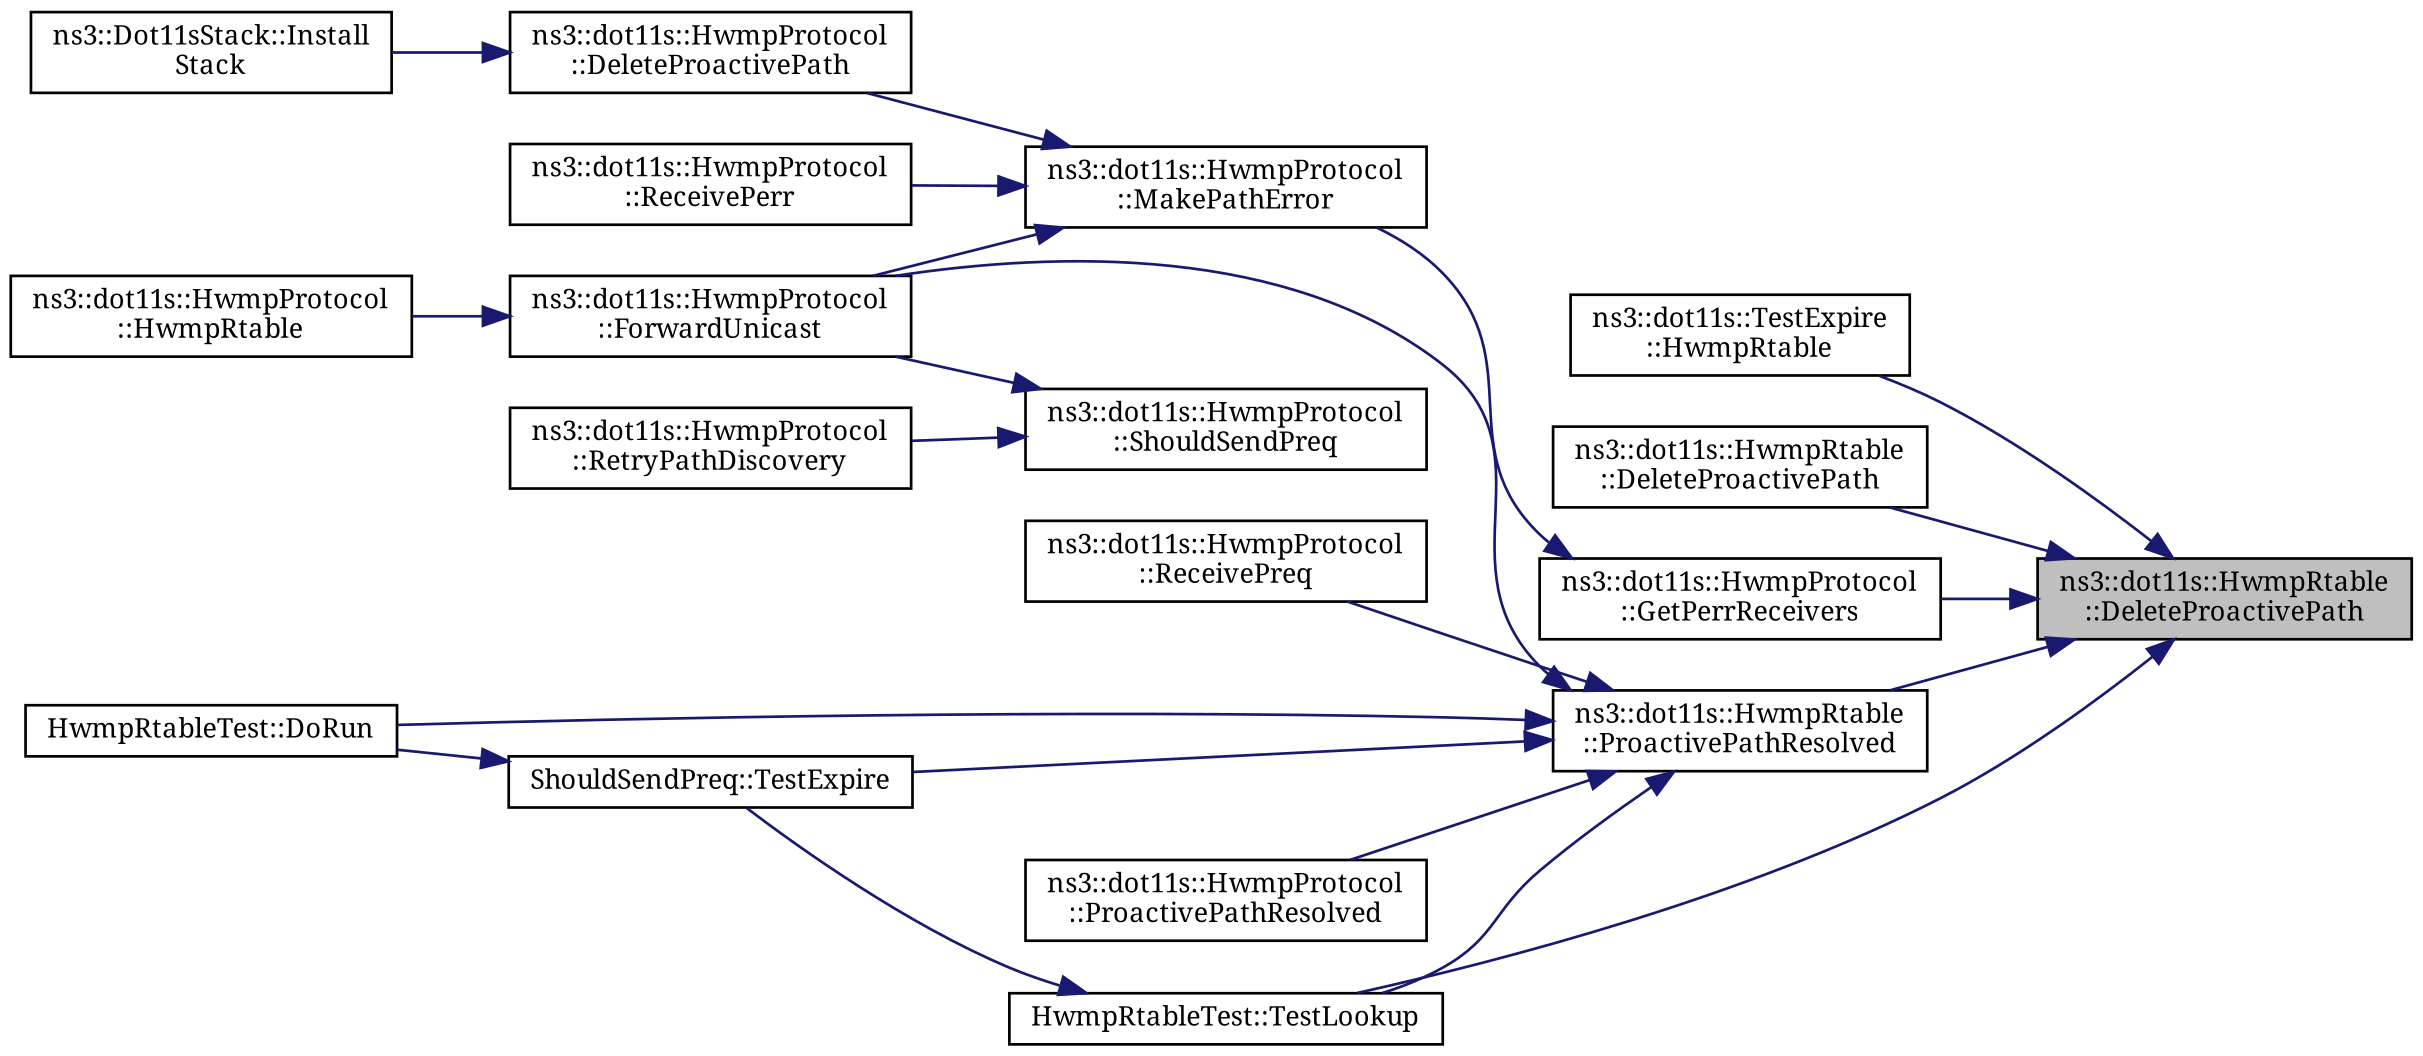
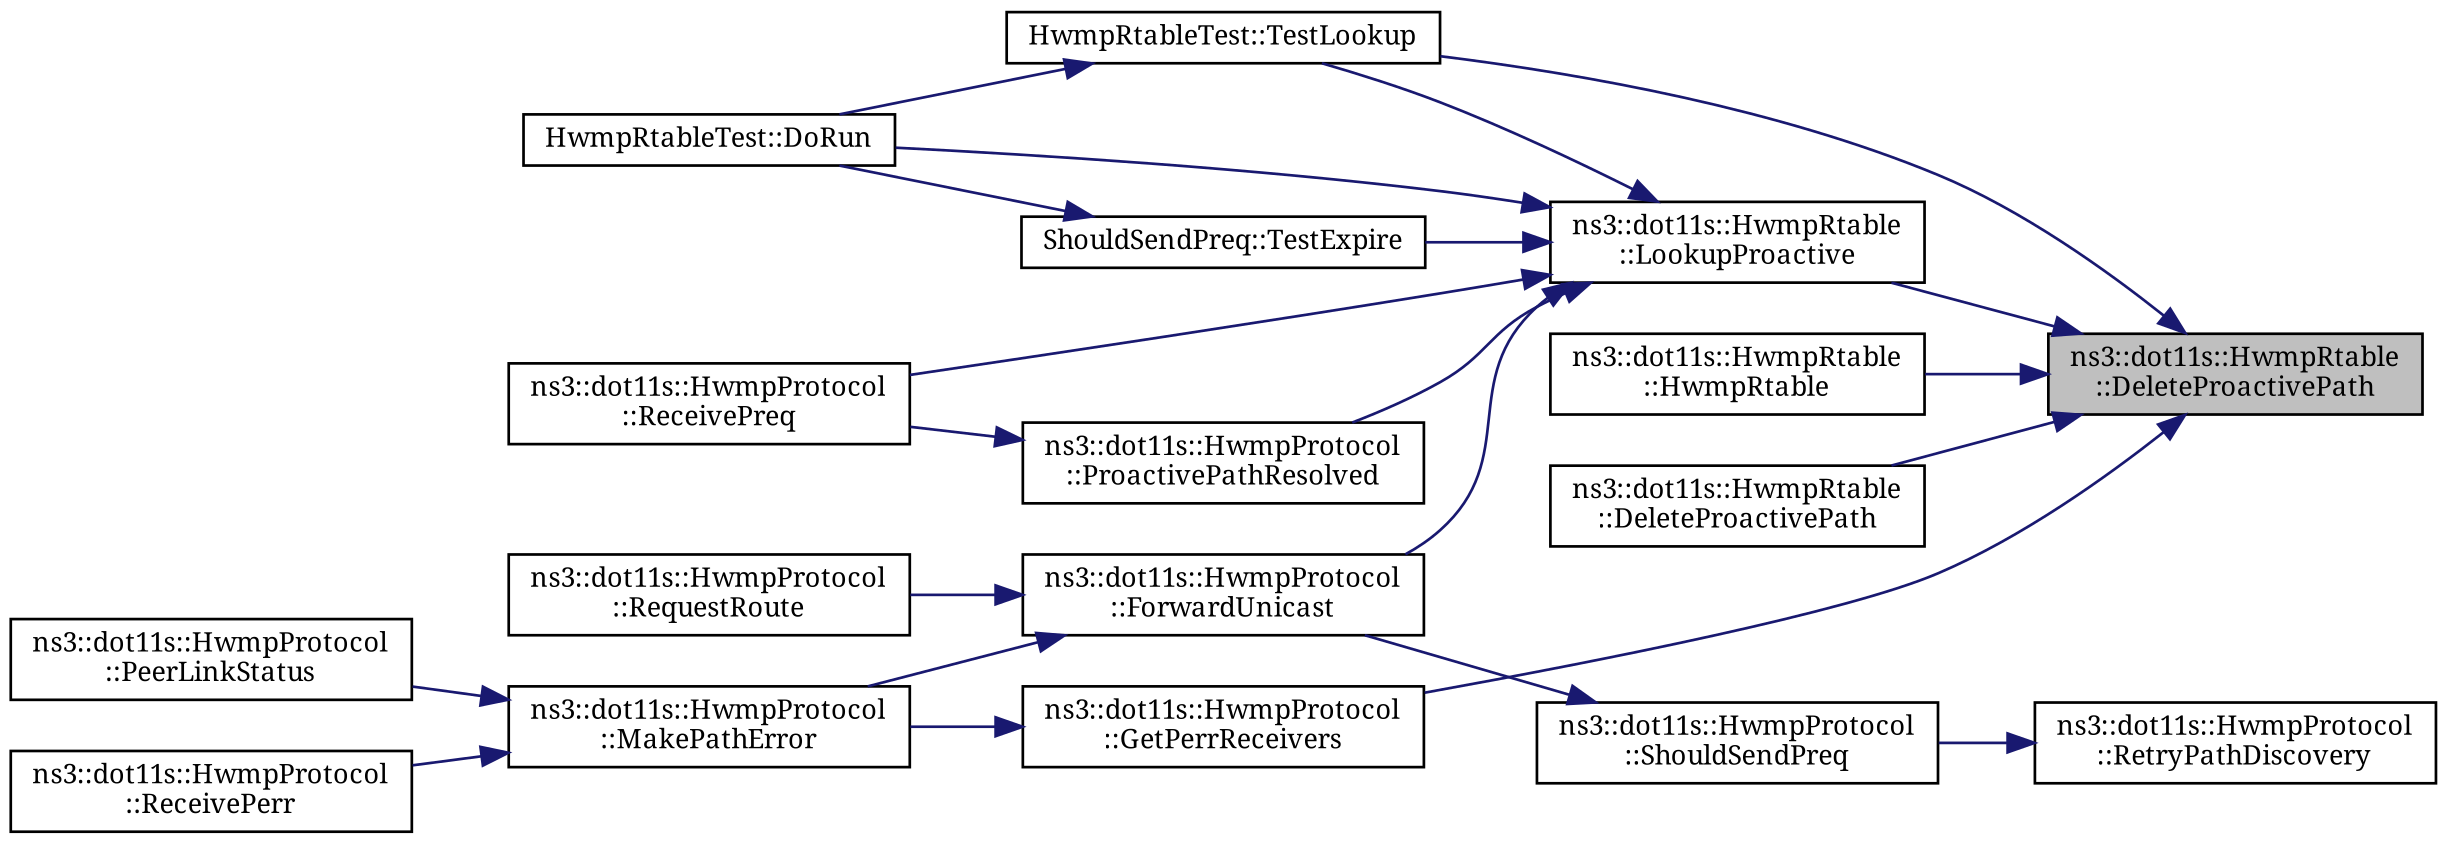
(211, 52) -> none
(711, 52) -> (211, 659)
(975, 250) -> (953, 664)
(211, 316) -> (709, 595)
(1740, 335) -> (1737, 374)
none -> (953, 432)
(955, 439) -> (1973, 743)
(1740, 731) -> (1737, 242)
(896, 909) -> (952, 92)
